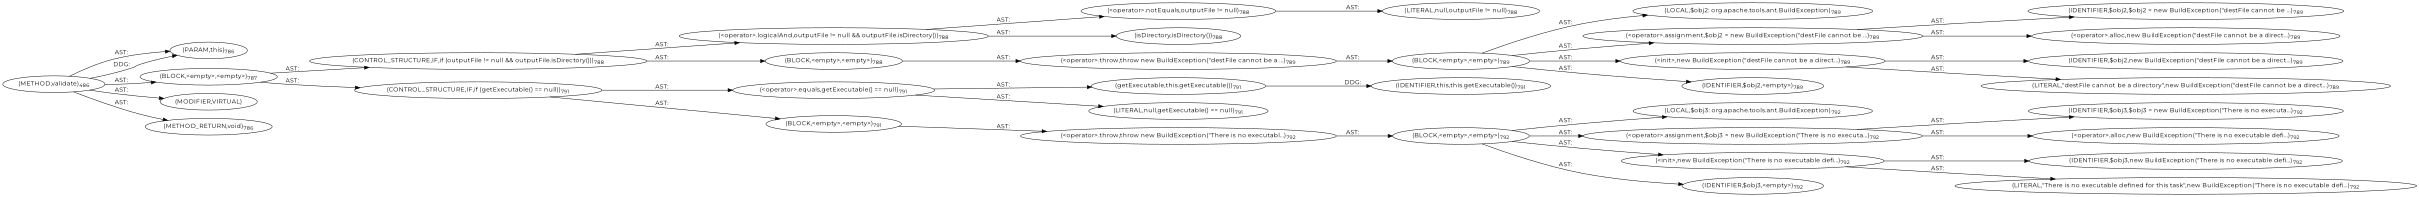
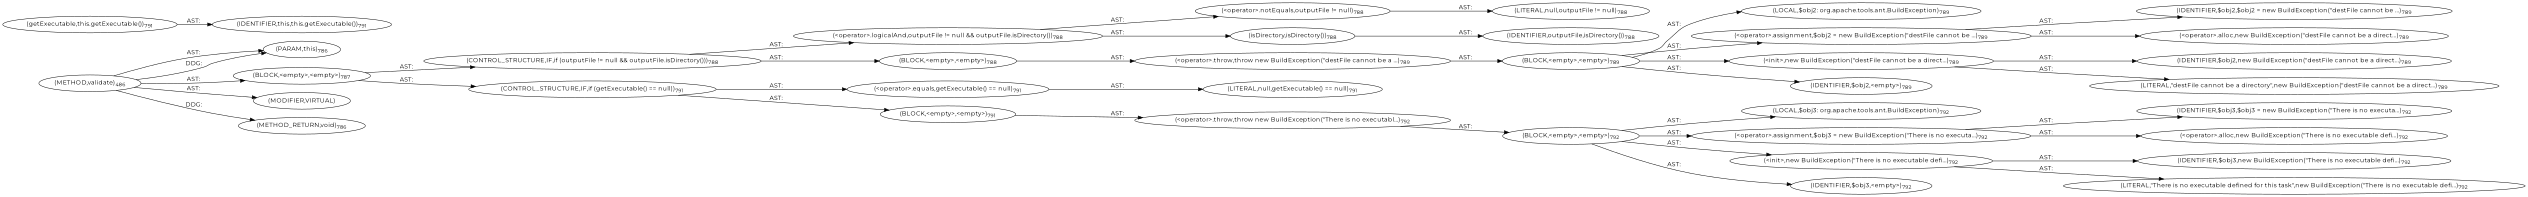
none -> (1571, 36)
(1354, 83) -> (195, 21)
(1010, 88) -> none
(123, 102) -> (195, 105)
